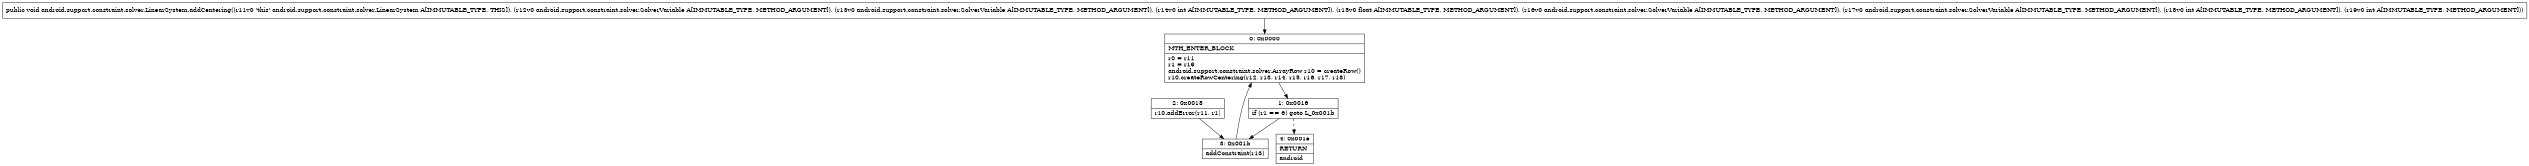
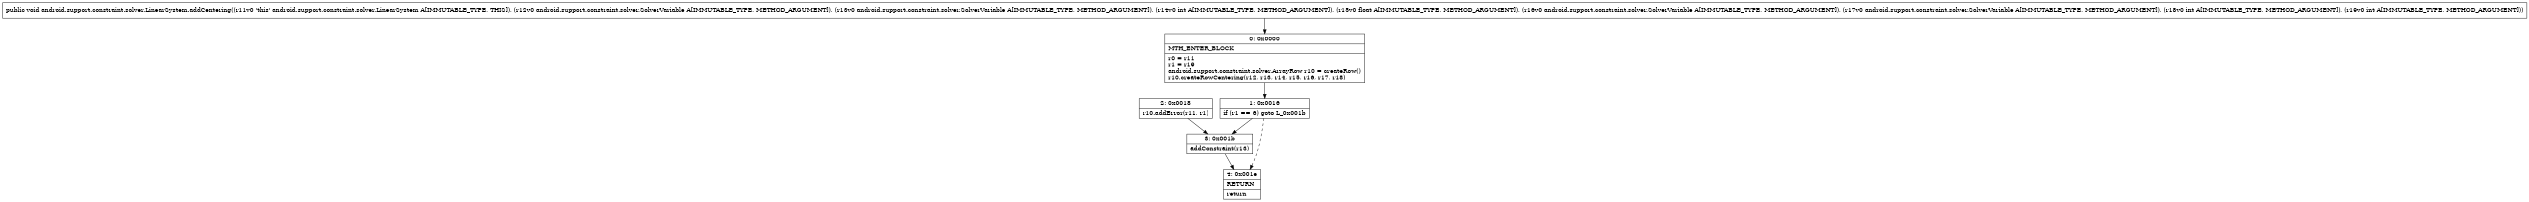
(1241, 112) -> (1228, 160)
(1291, 158) -> (1237, 194)
